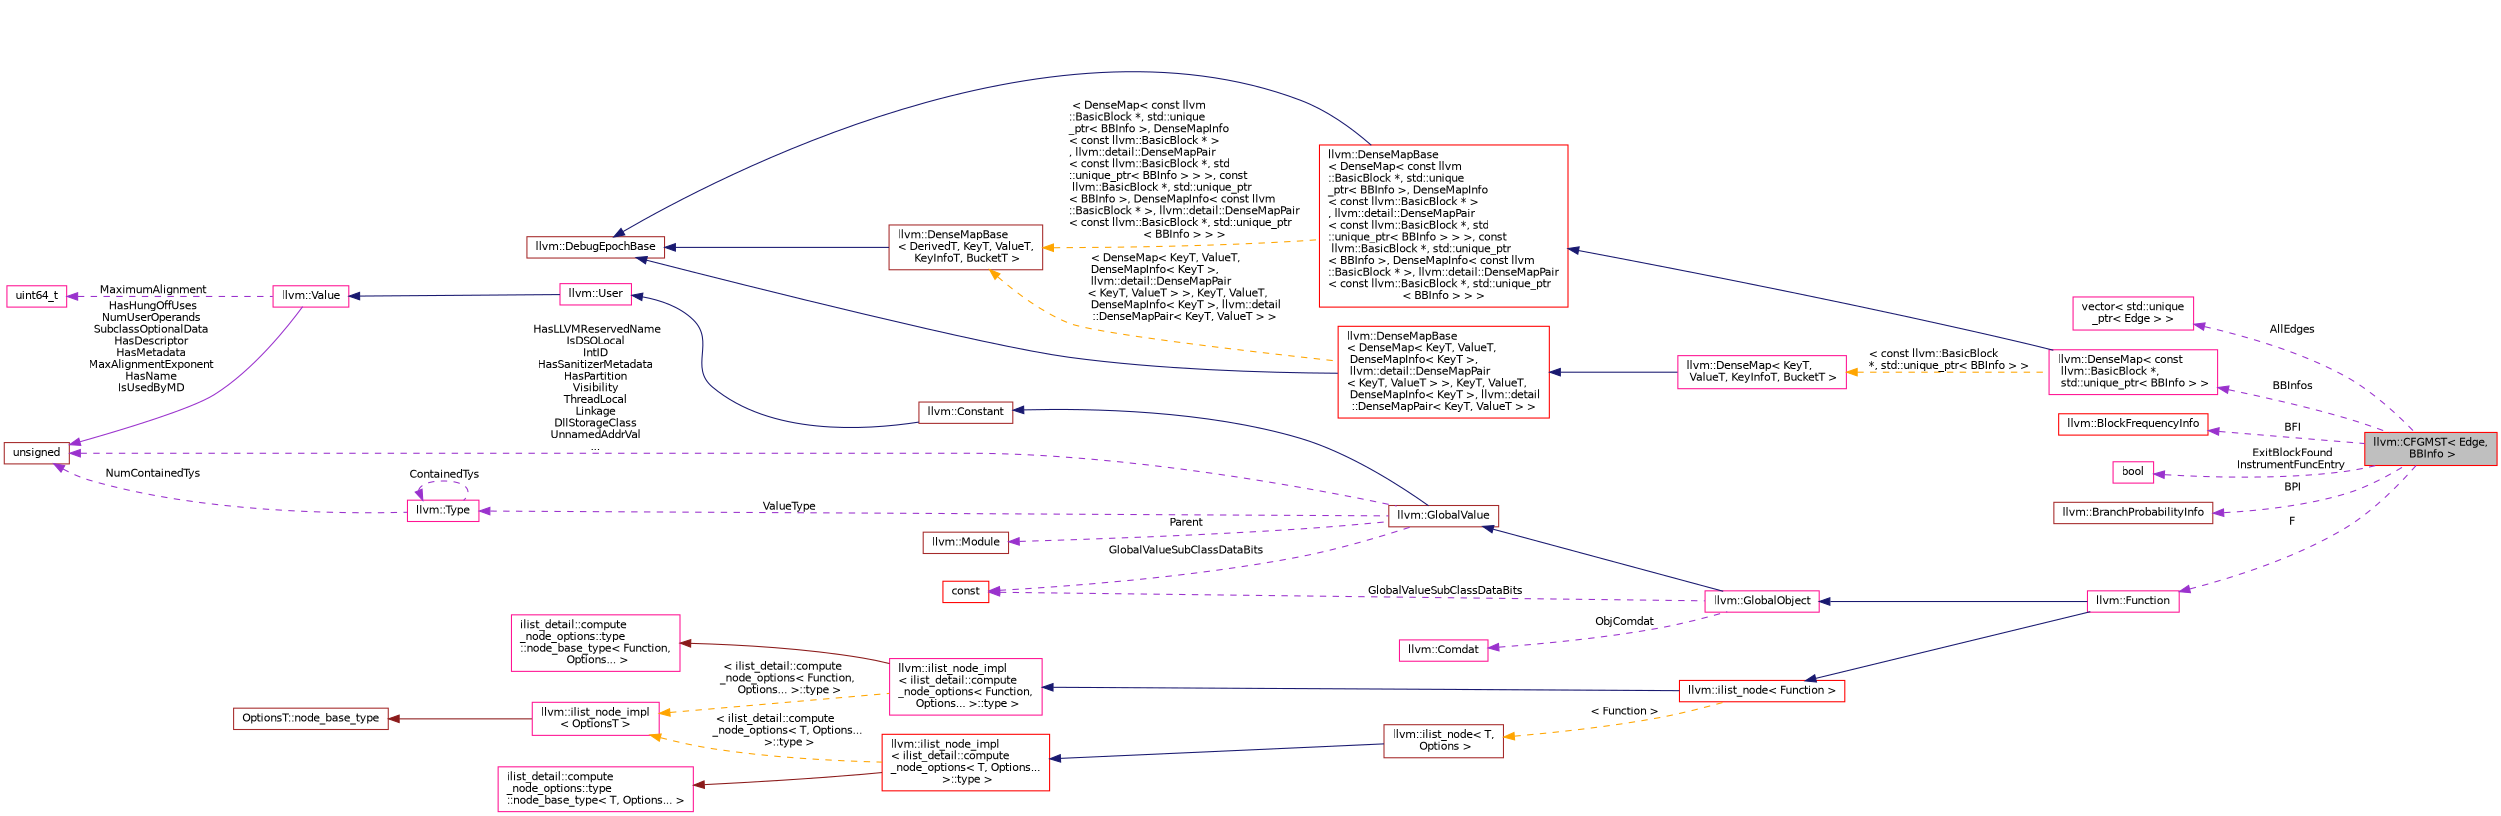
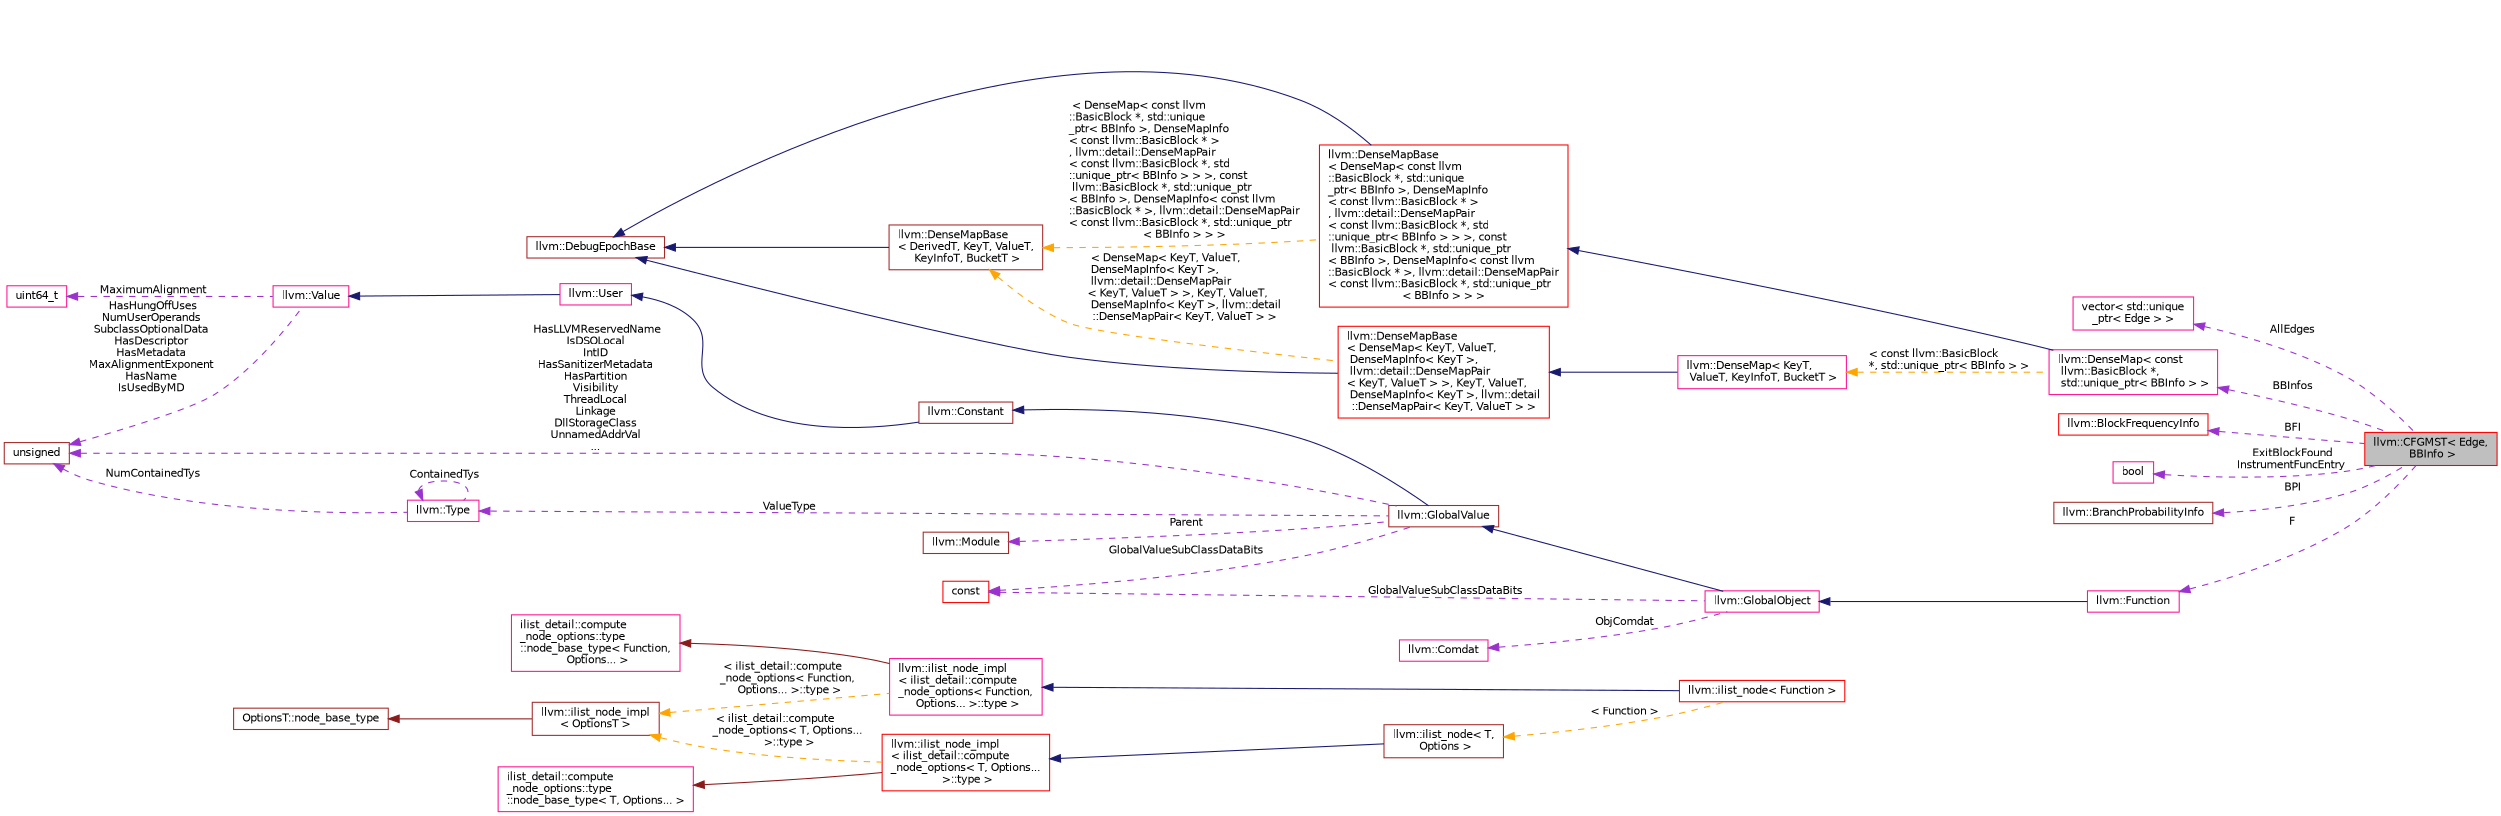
(207, 399) -> (207, 399)
(1953, 645) -> none
(596, 719) -> (596, 719)
